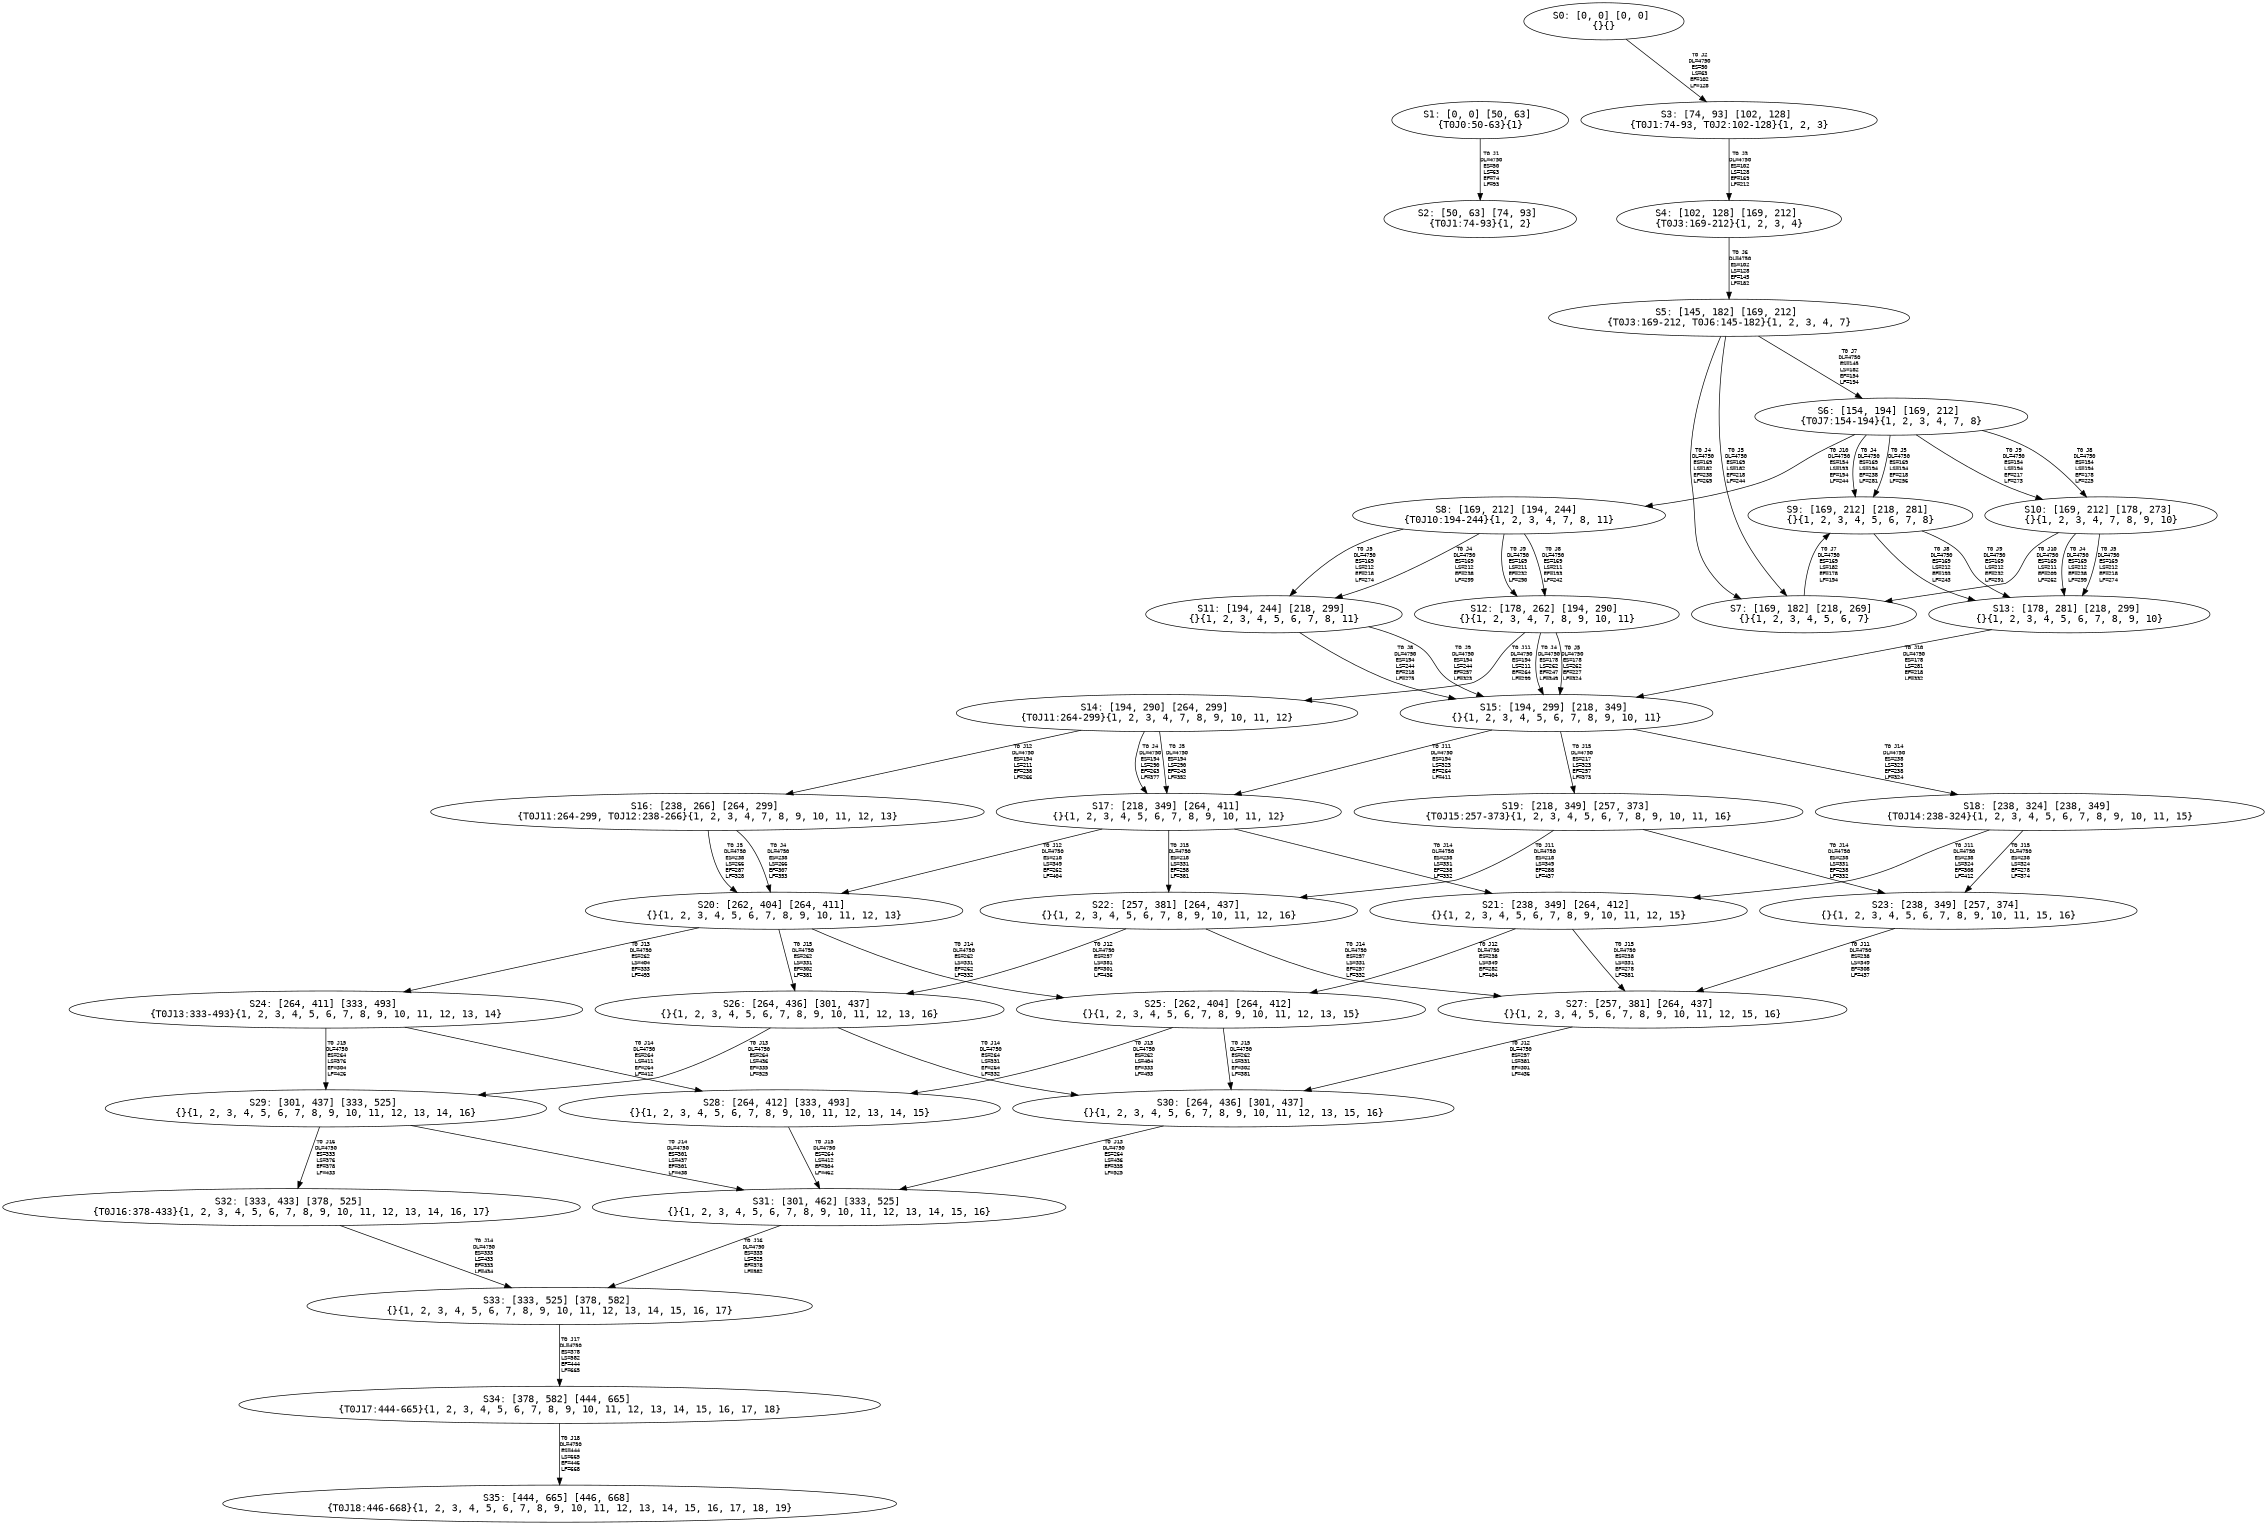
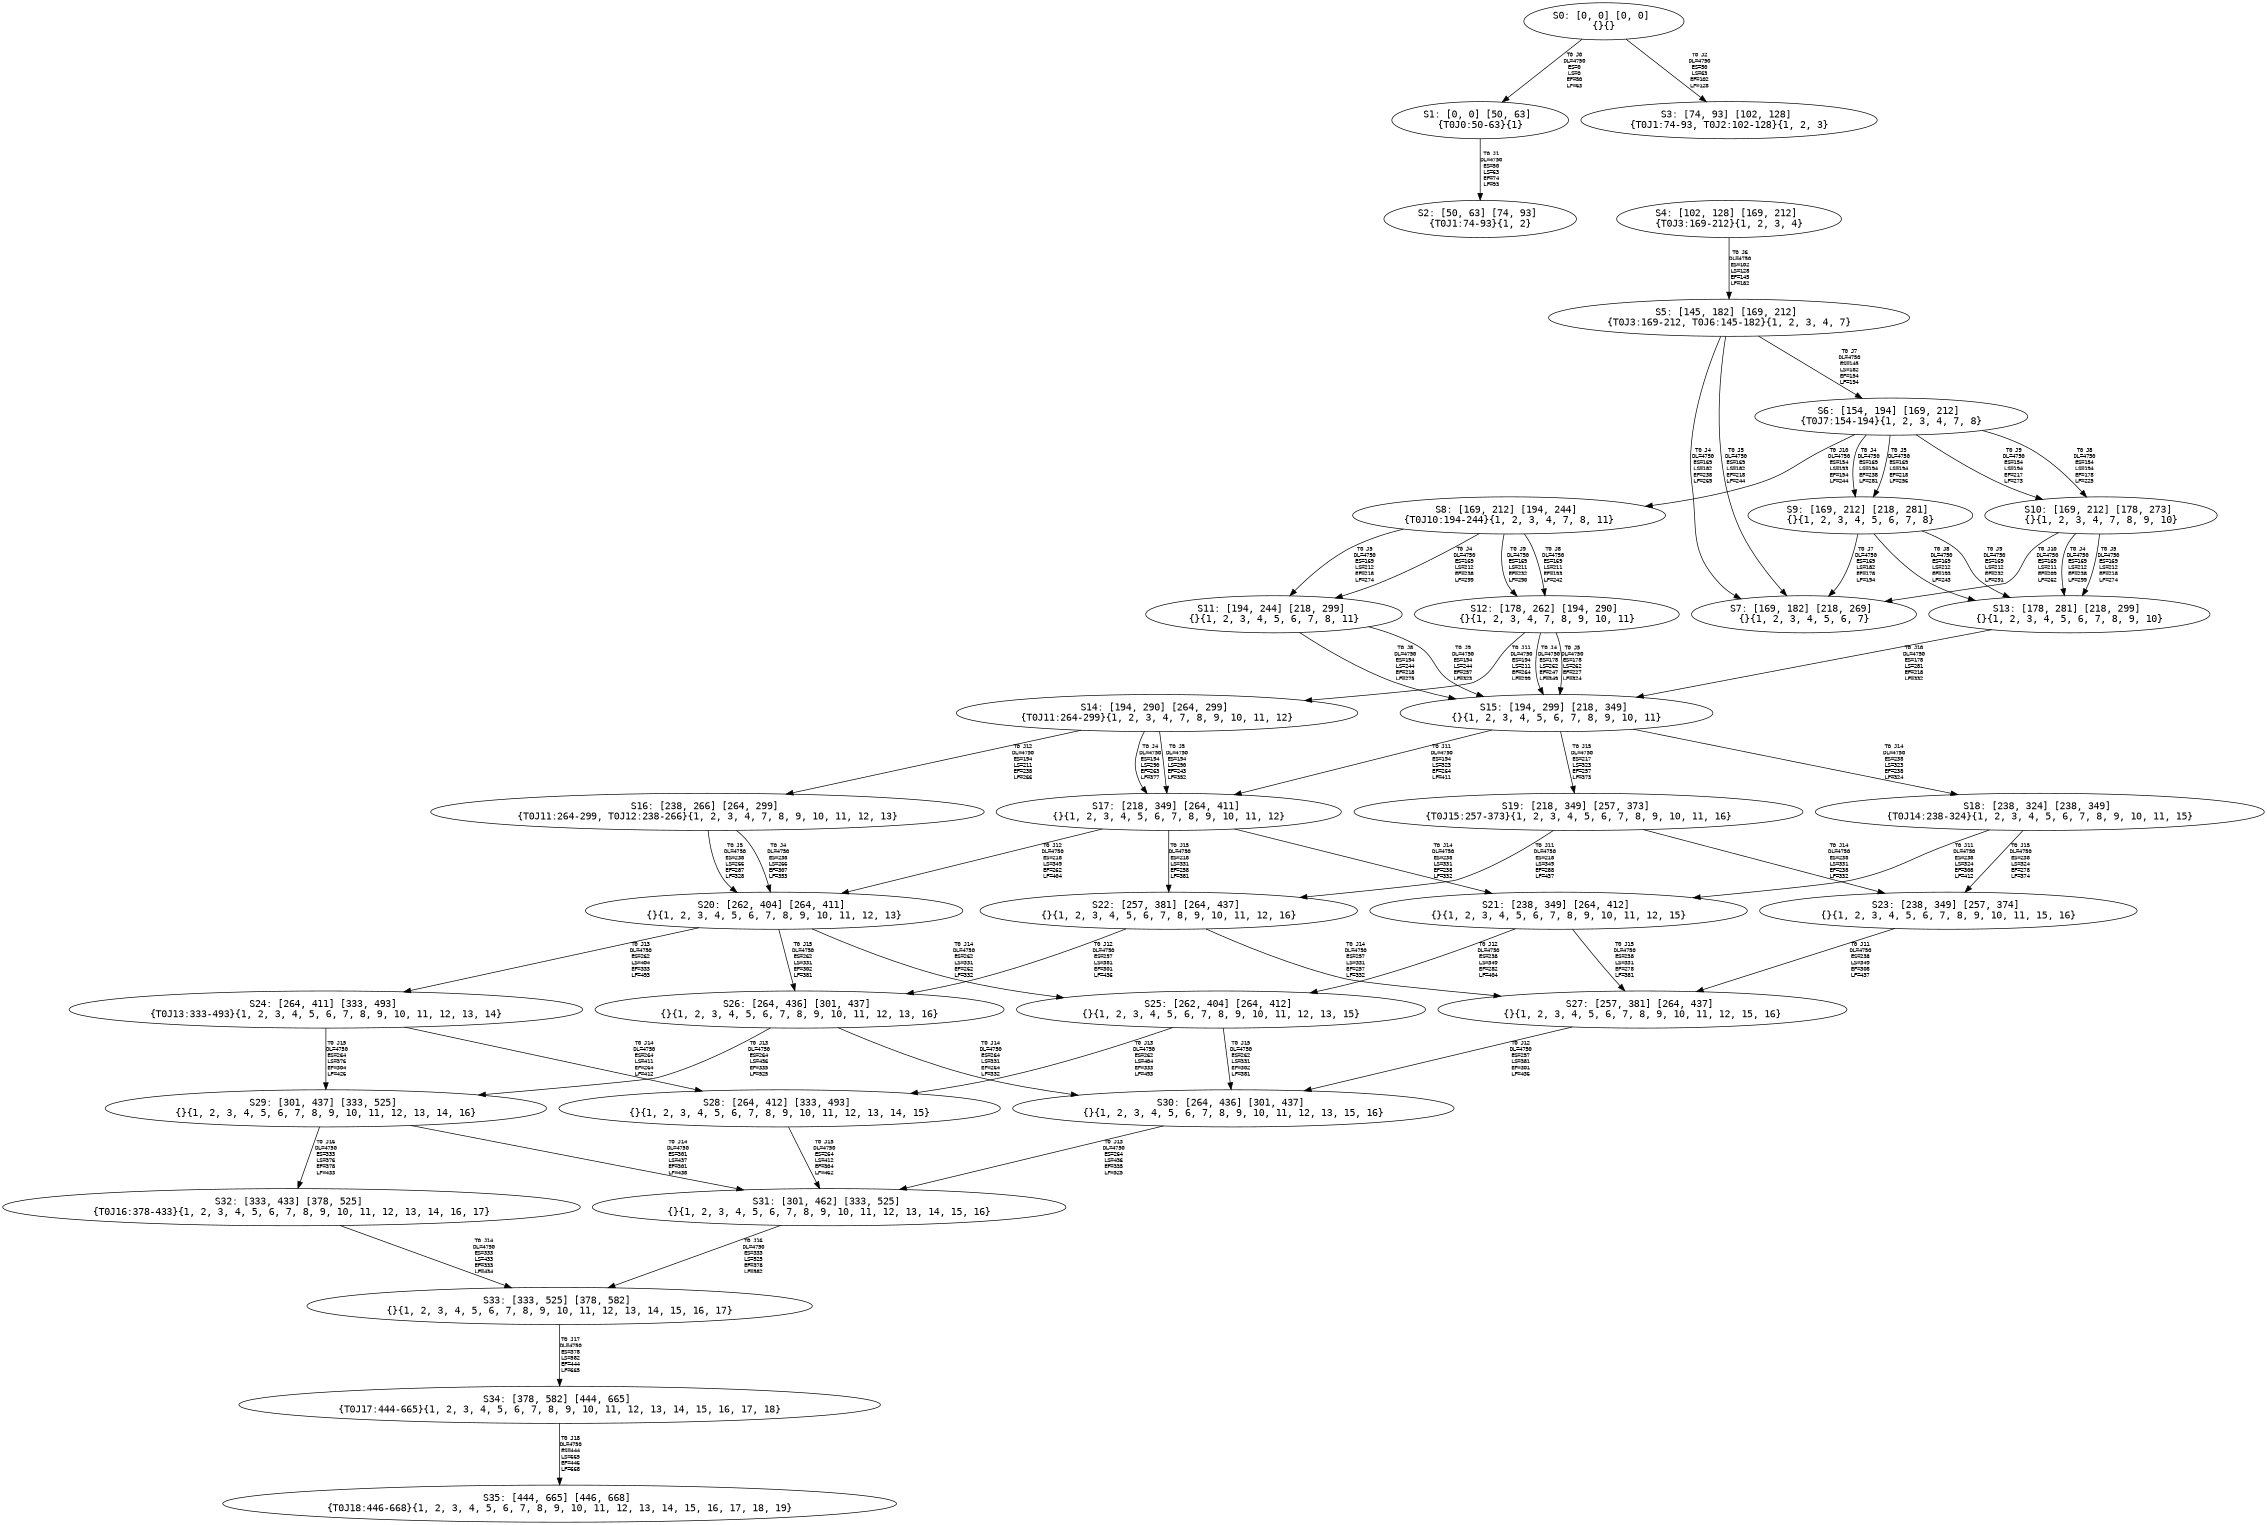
none -> (1545, 68)
(1729, 166) -> none
(1809, 565) -> (1849, 564)
